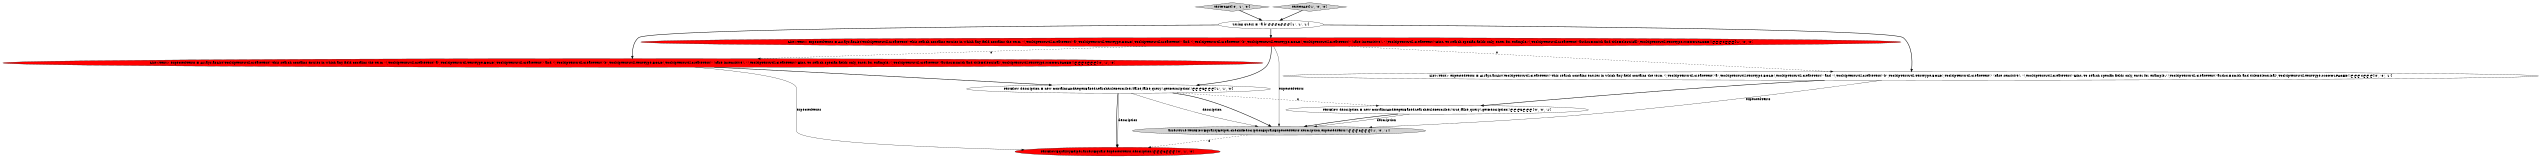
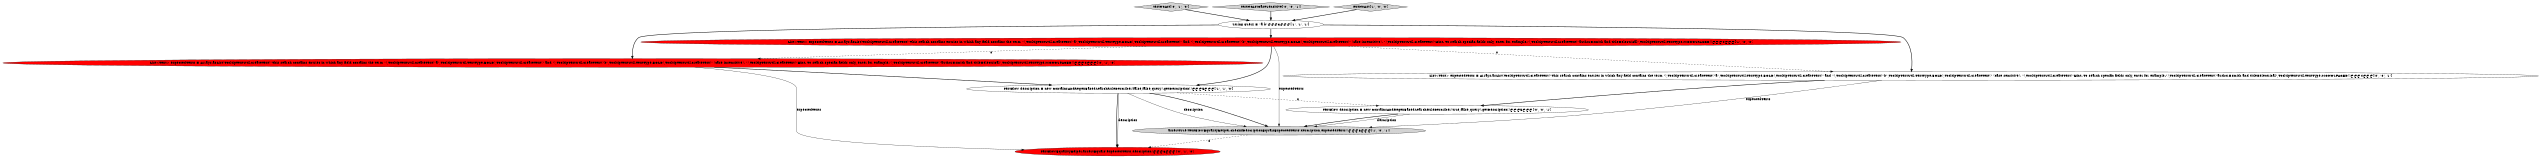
none -> (1271, 7)
